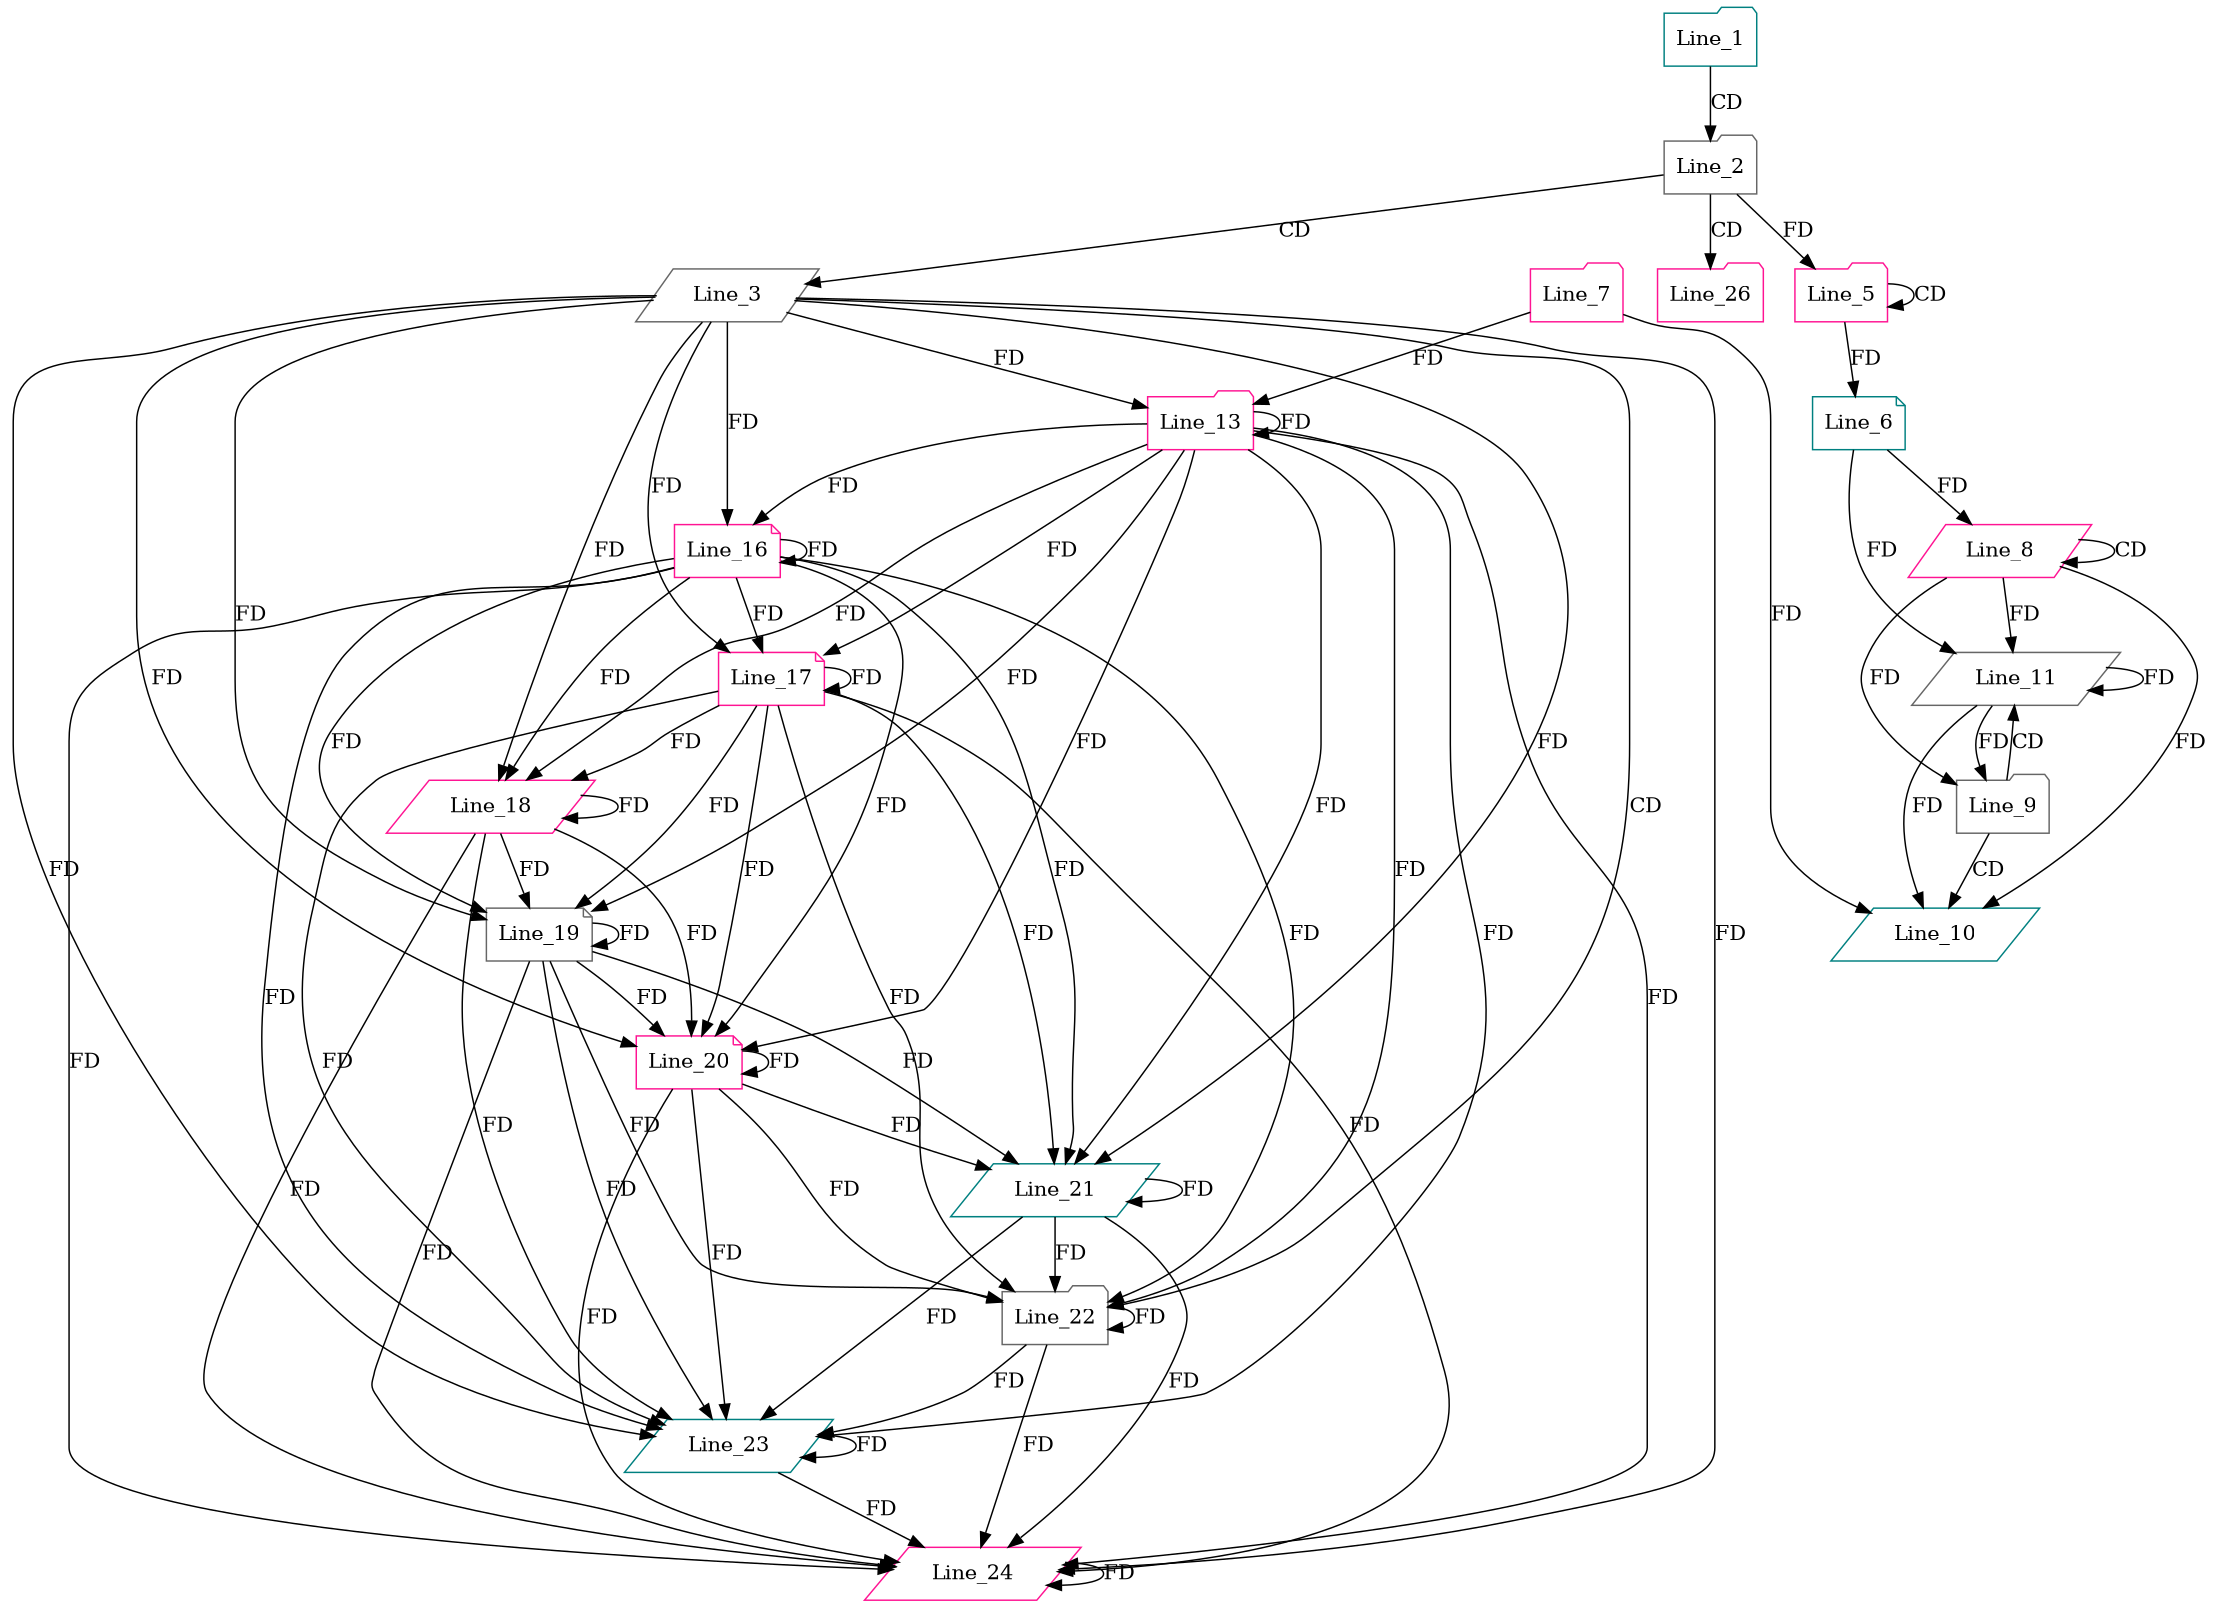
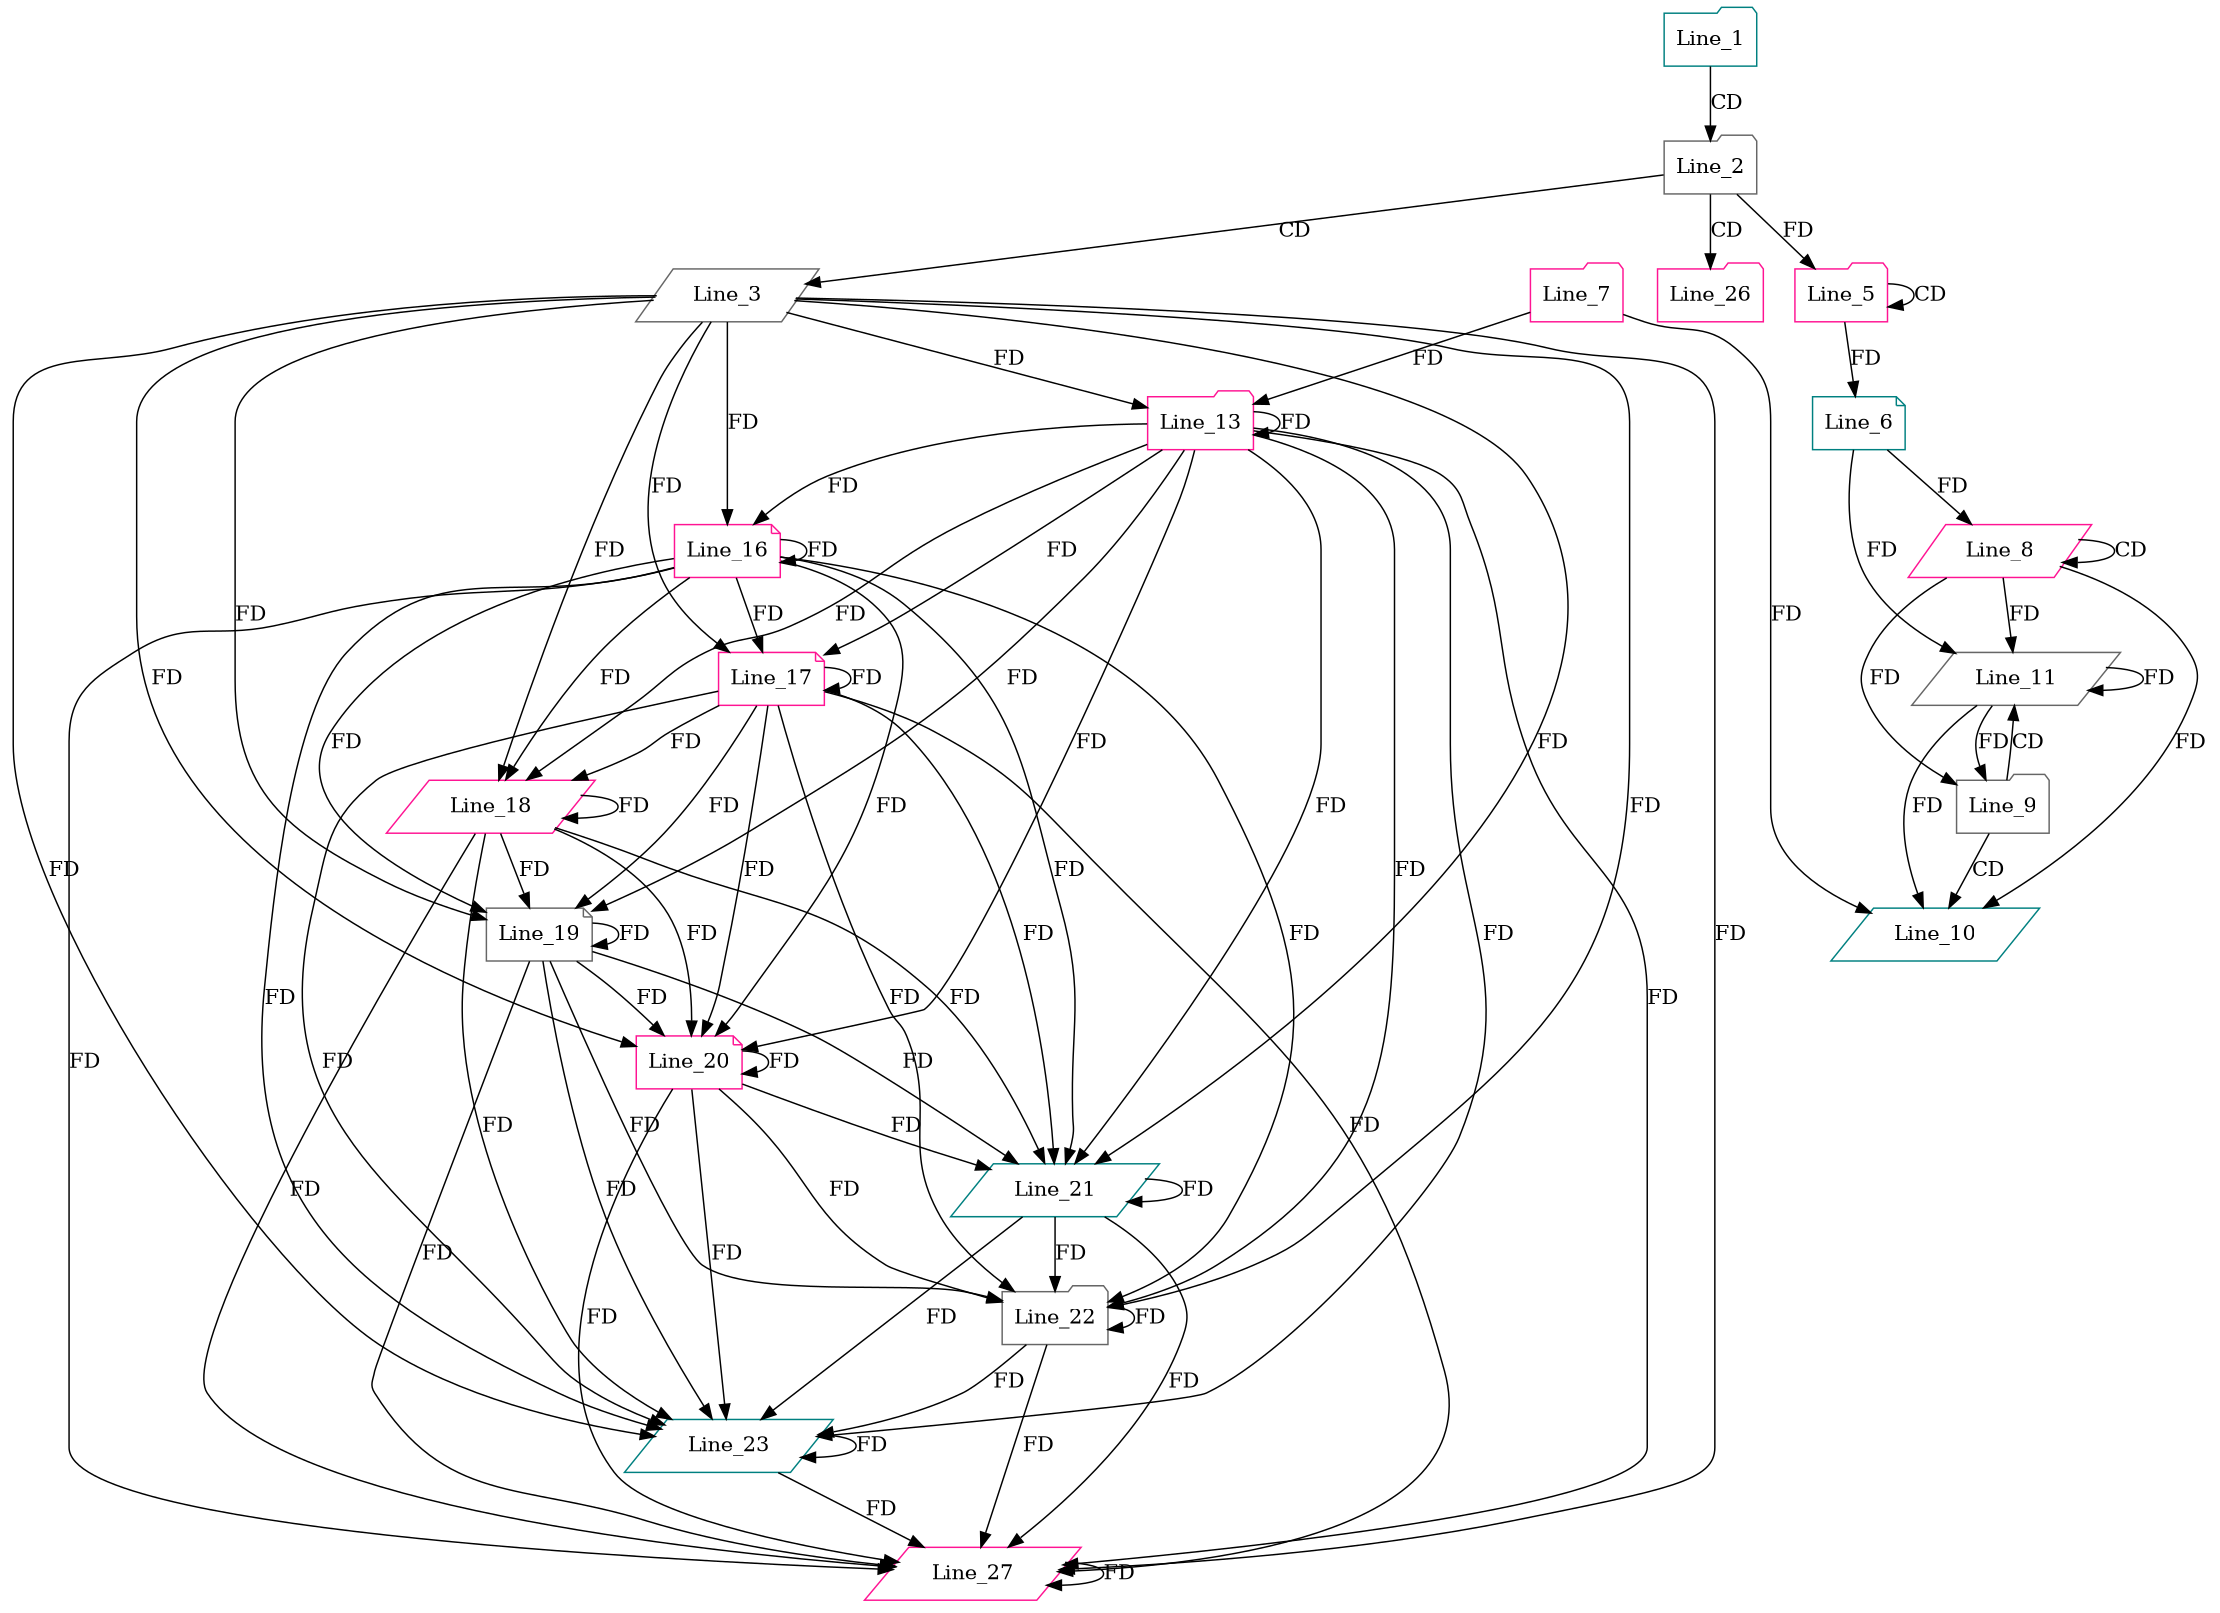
(1646, 807) -> (1646, 807)
none -> (841, 928)
(973, 1574) -> (973, 1574)
